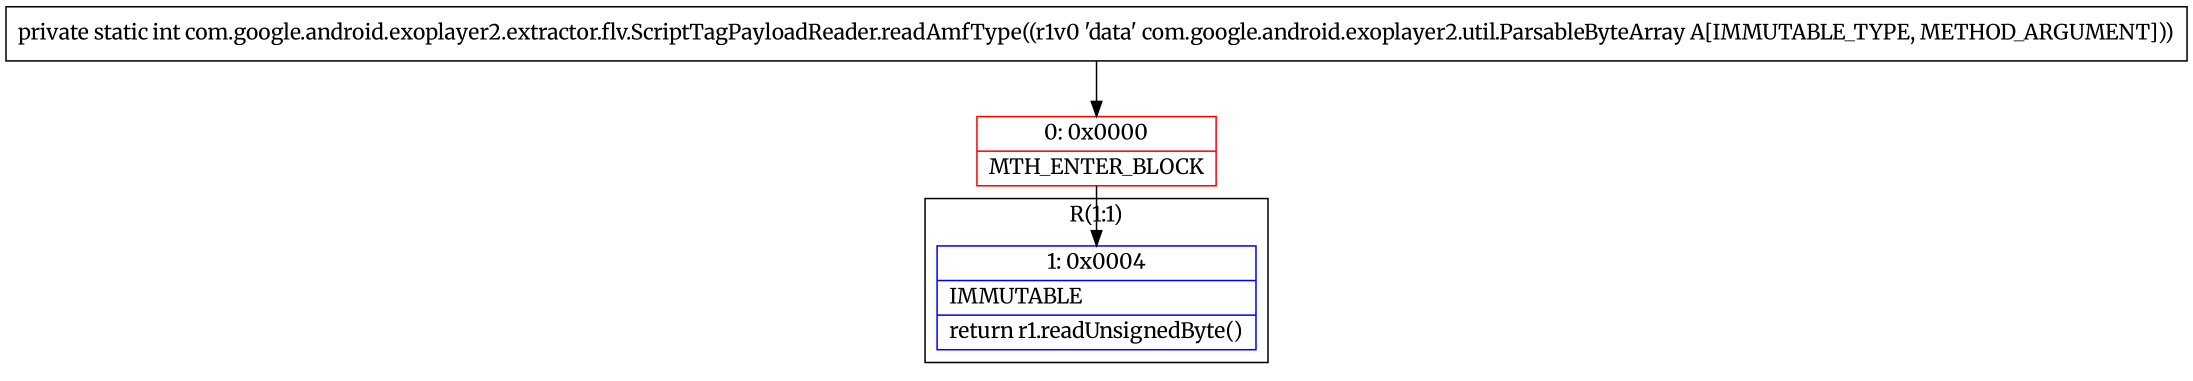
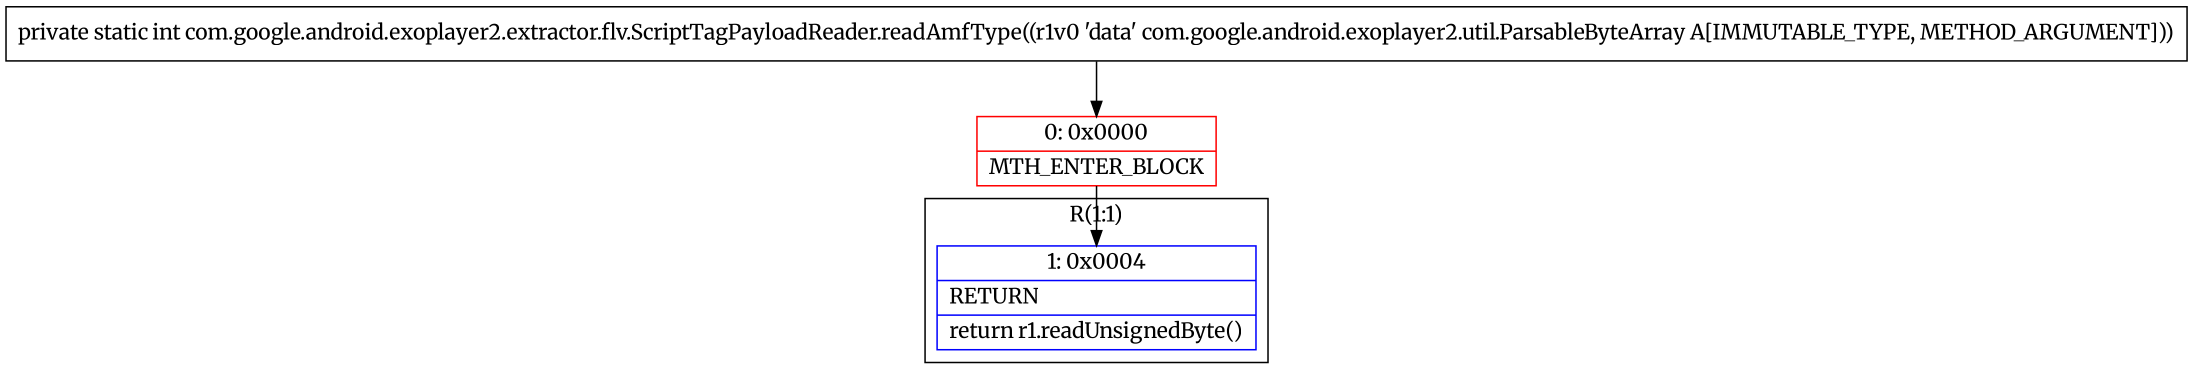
(1016, 297) -> (994, 297)
